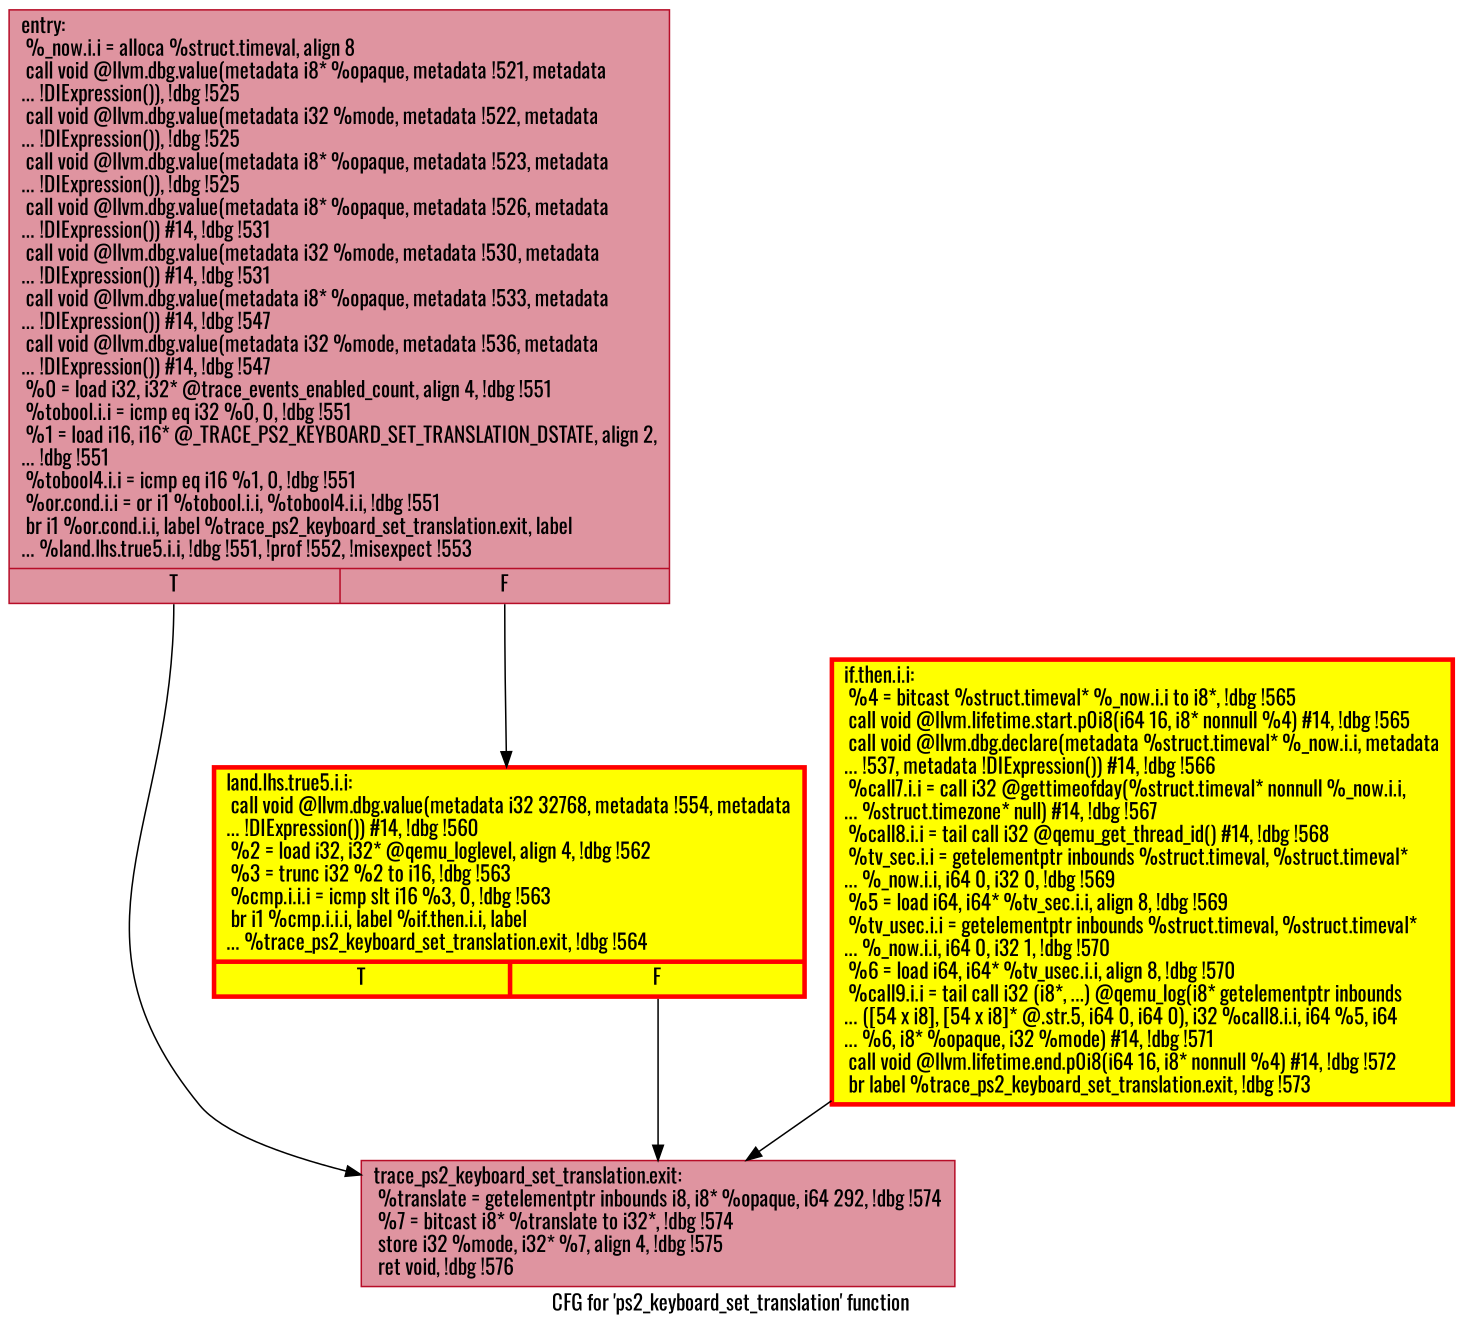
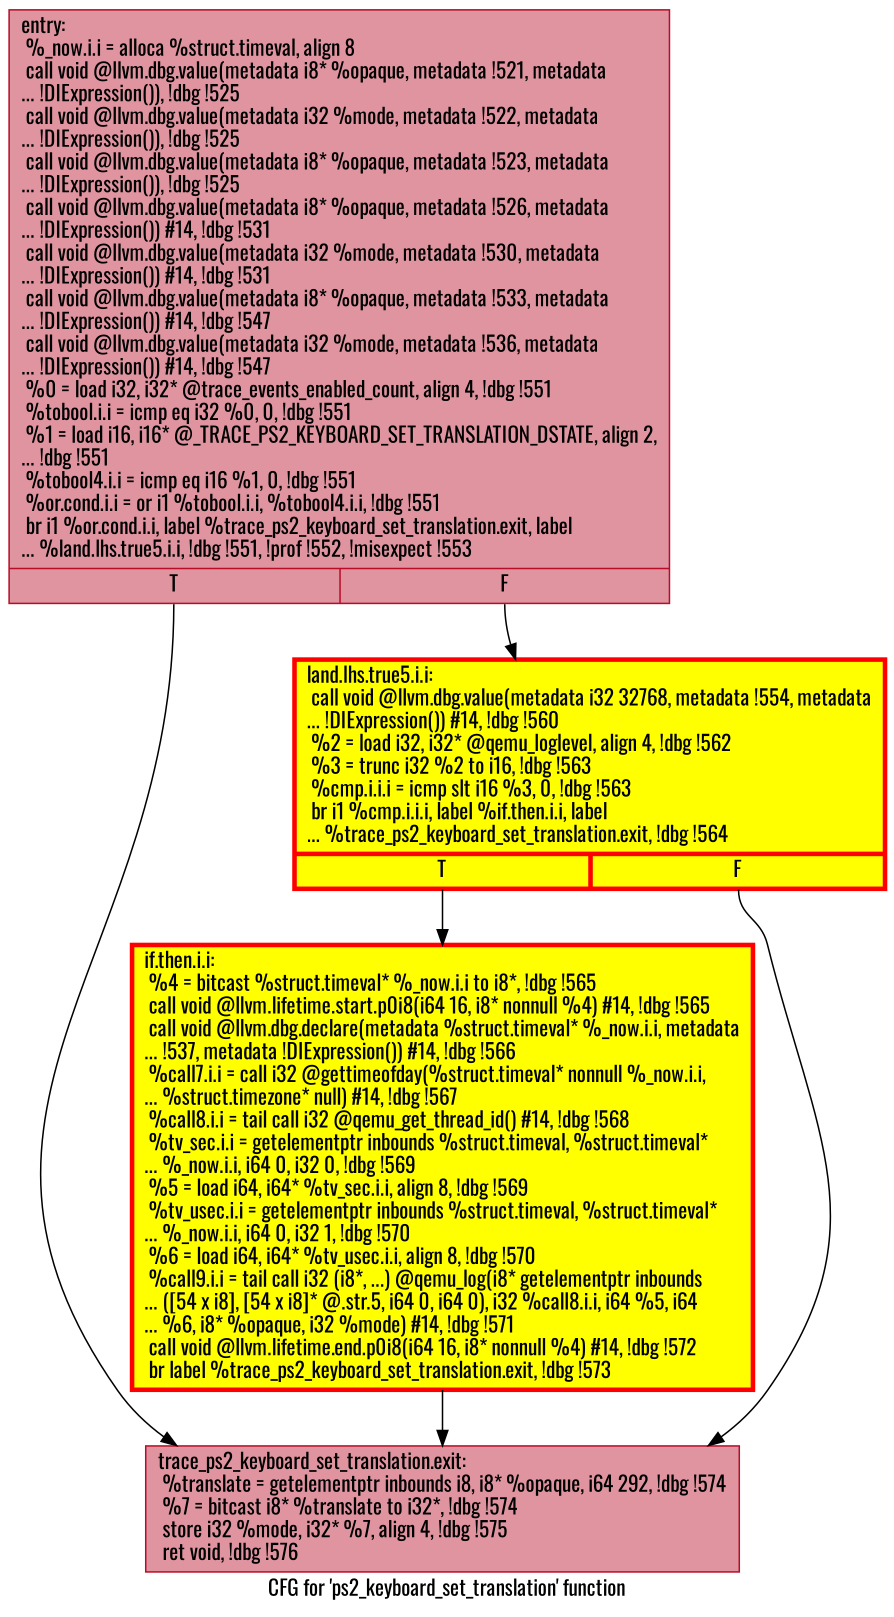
none -> (443, 910)
